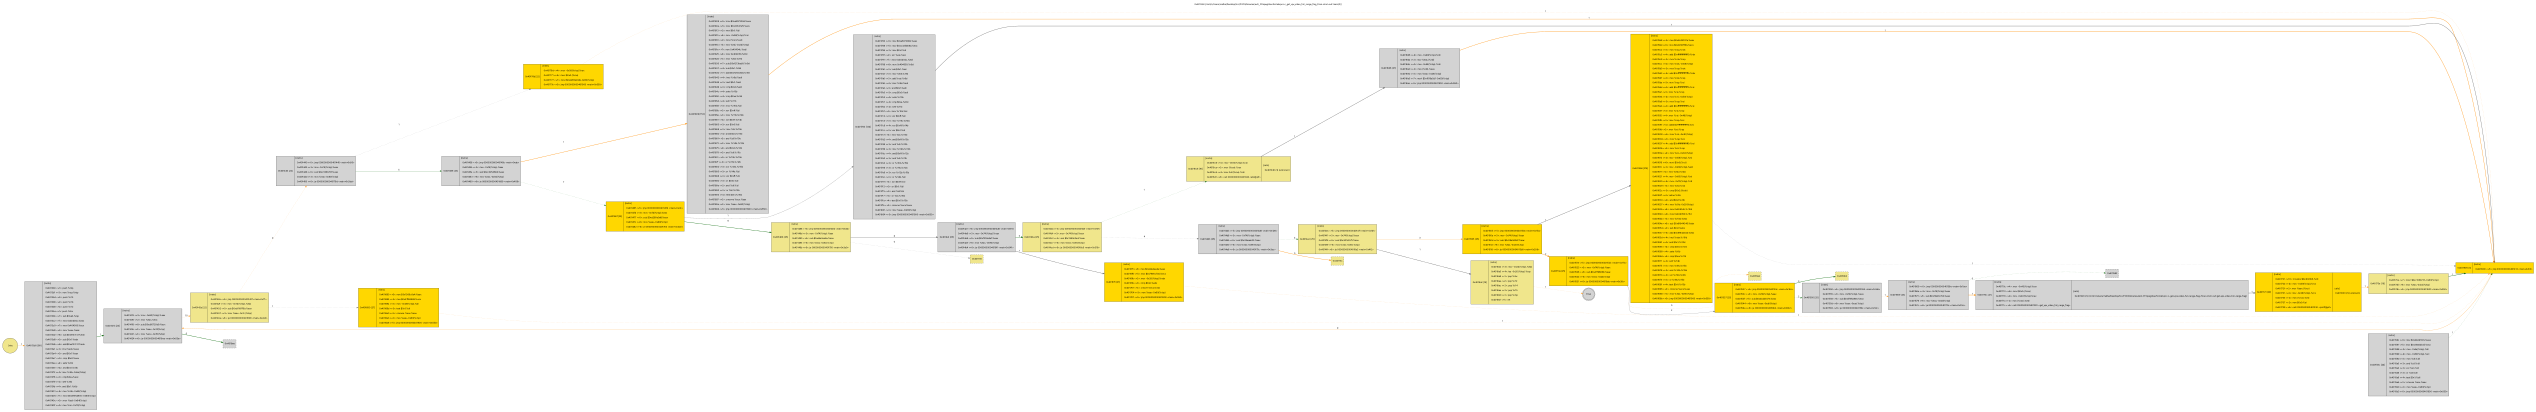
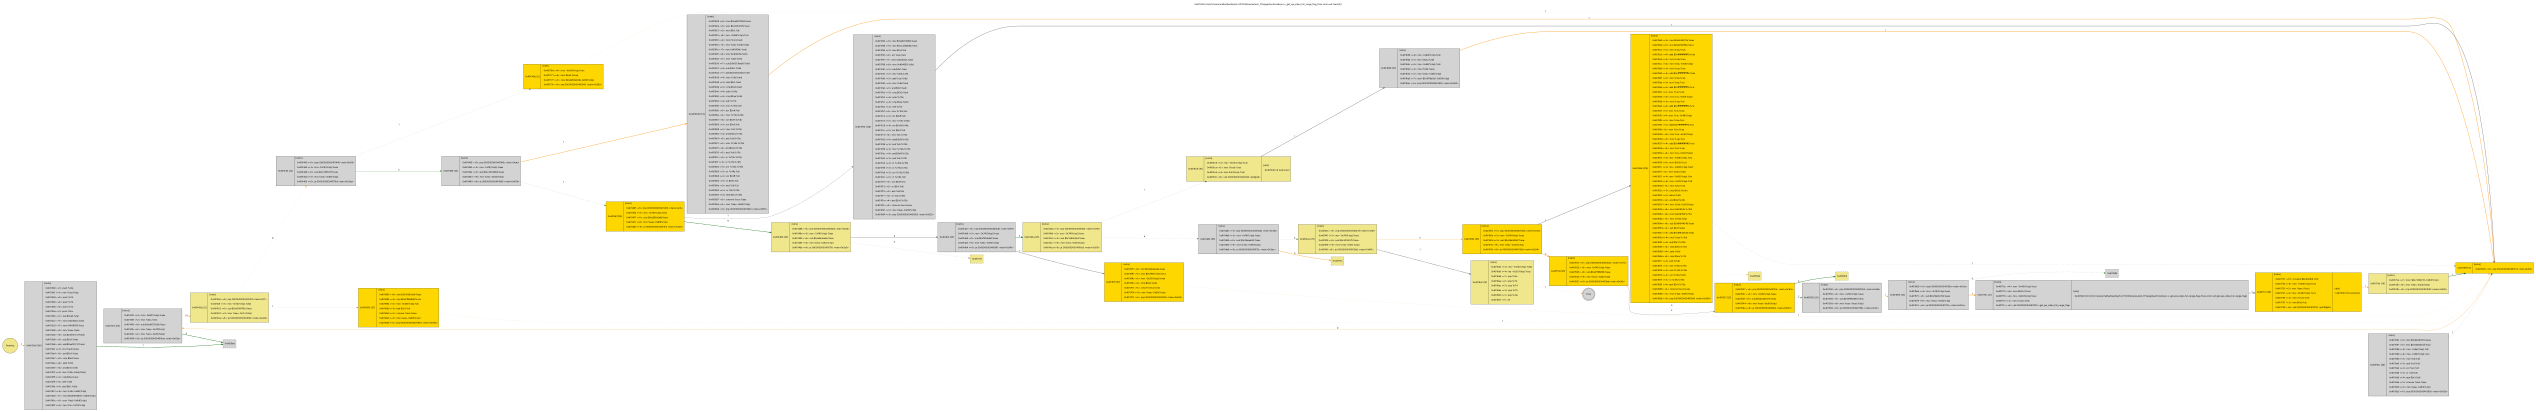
(99, 336) -> (159, 347)
(10, 346) -> (10, 346)
